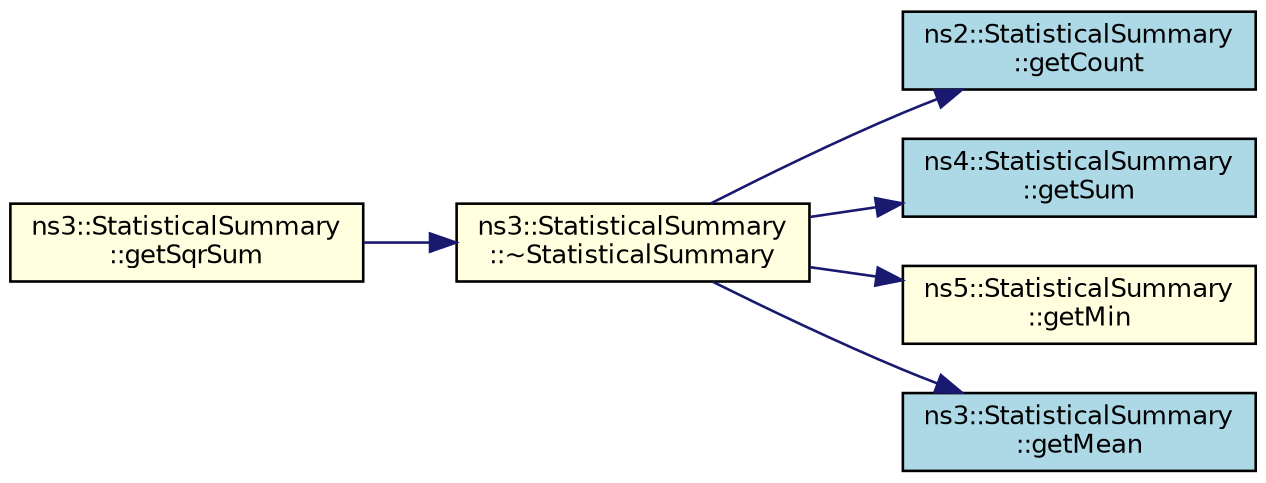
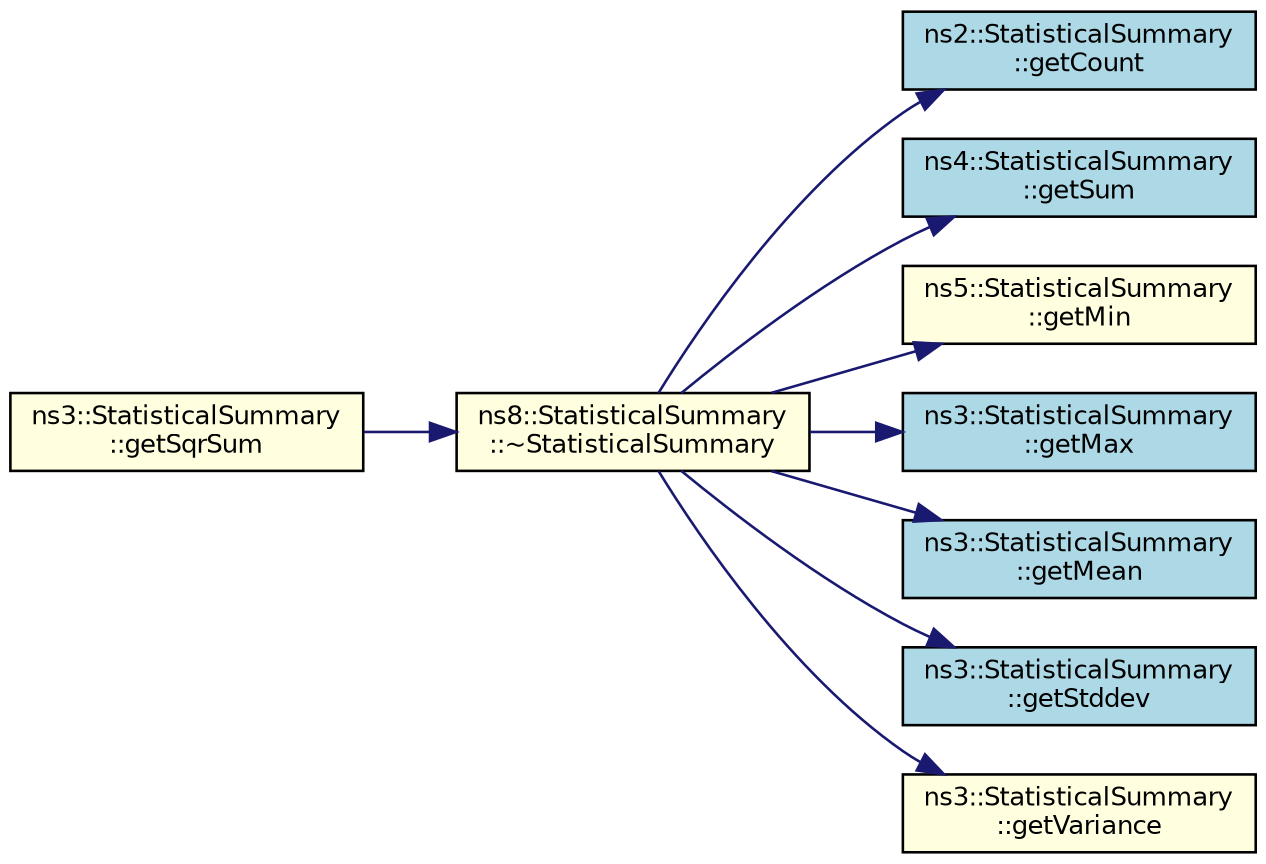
(633, 243) -> (633, 432)
none -> (1079, 432)
none -> (1079, 686)
none -> (1079, 813)
